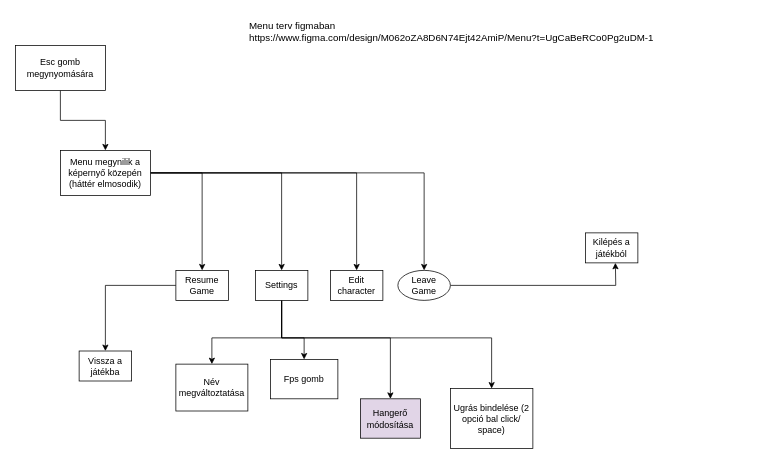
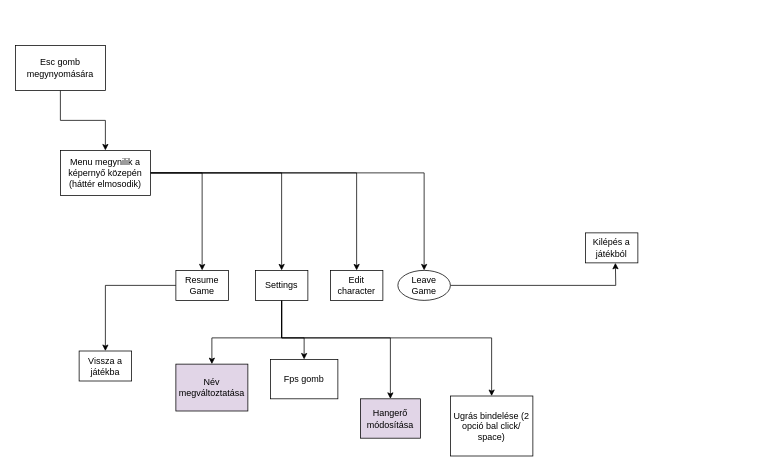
(503, 49) -> none
(212, 388) -> (212, 388)
(492, 419) -> (492, 426)
